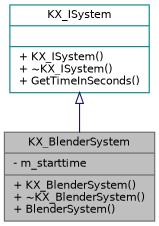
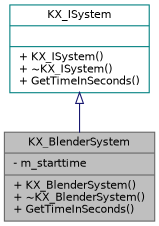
(65, 210) -> (74, 210)
